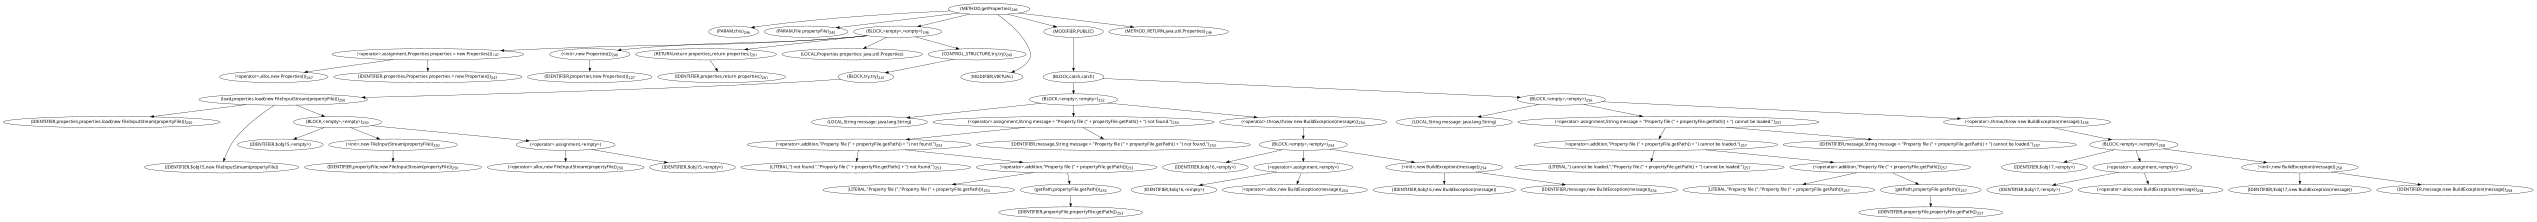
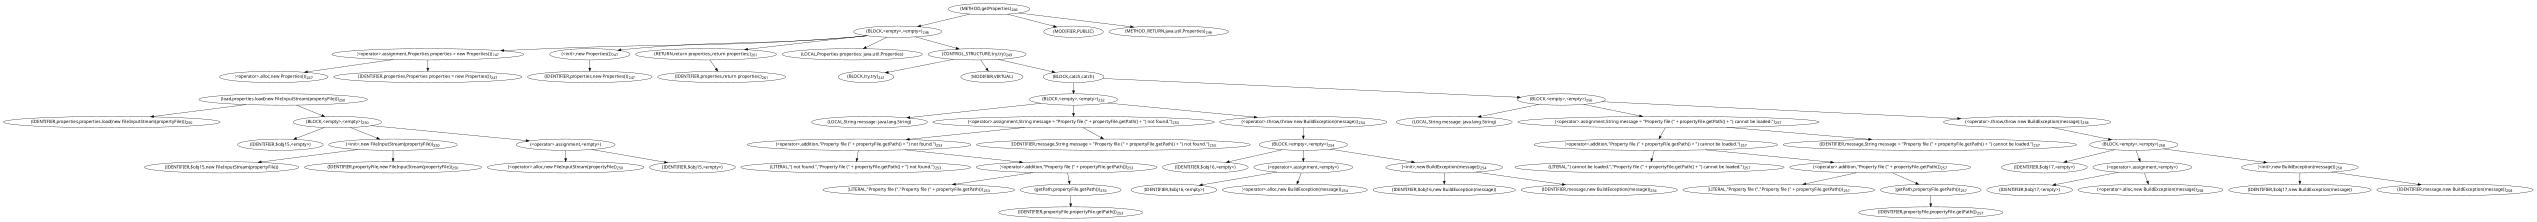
(734, 32) -> none
(806, 32) -> none
(1025, 42) -> (984, 64)
(1074, 53) -> (1025, 66)
(615, 54) -> (615, 54)
(632, 76) -> (632, 76)
(603, 90) -> none
(245, 128) -> (310, 156)
